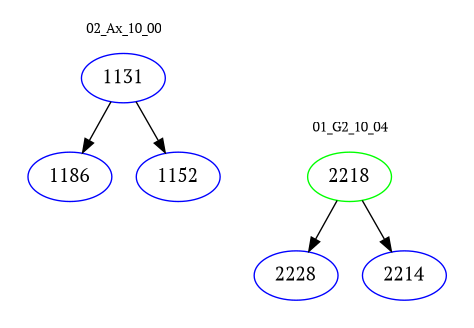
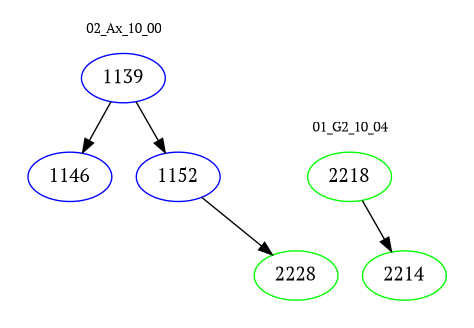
(123, 78) -> (123, 78)
(70, 177) -> (70, 177)
(326, 220) -> (232, 222)
(296, 276) -> (296, 276)
(404, 276) -> (404, 276)
